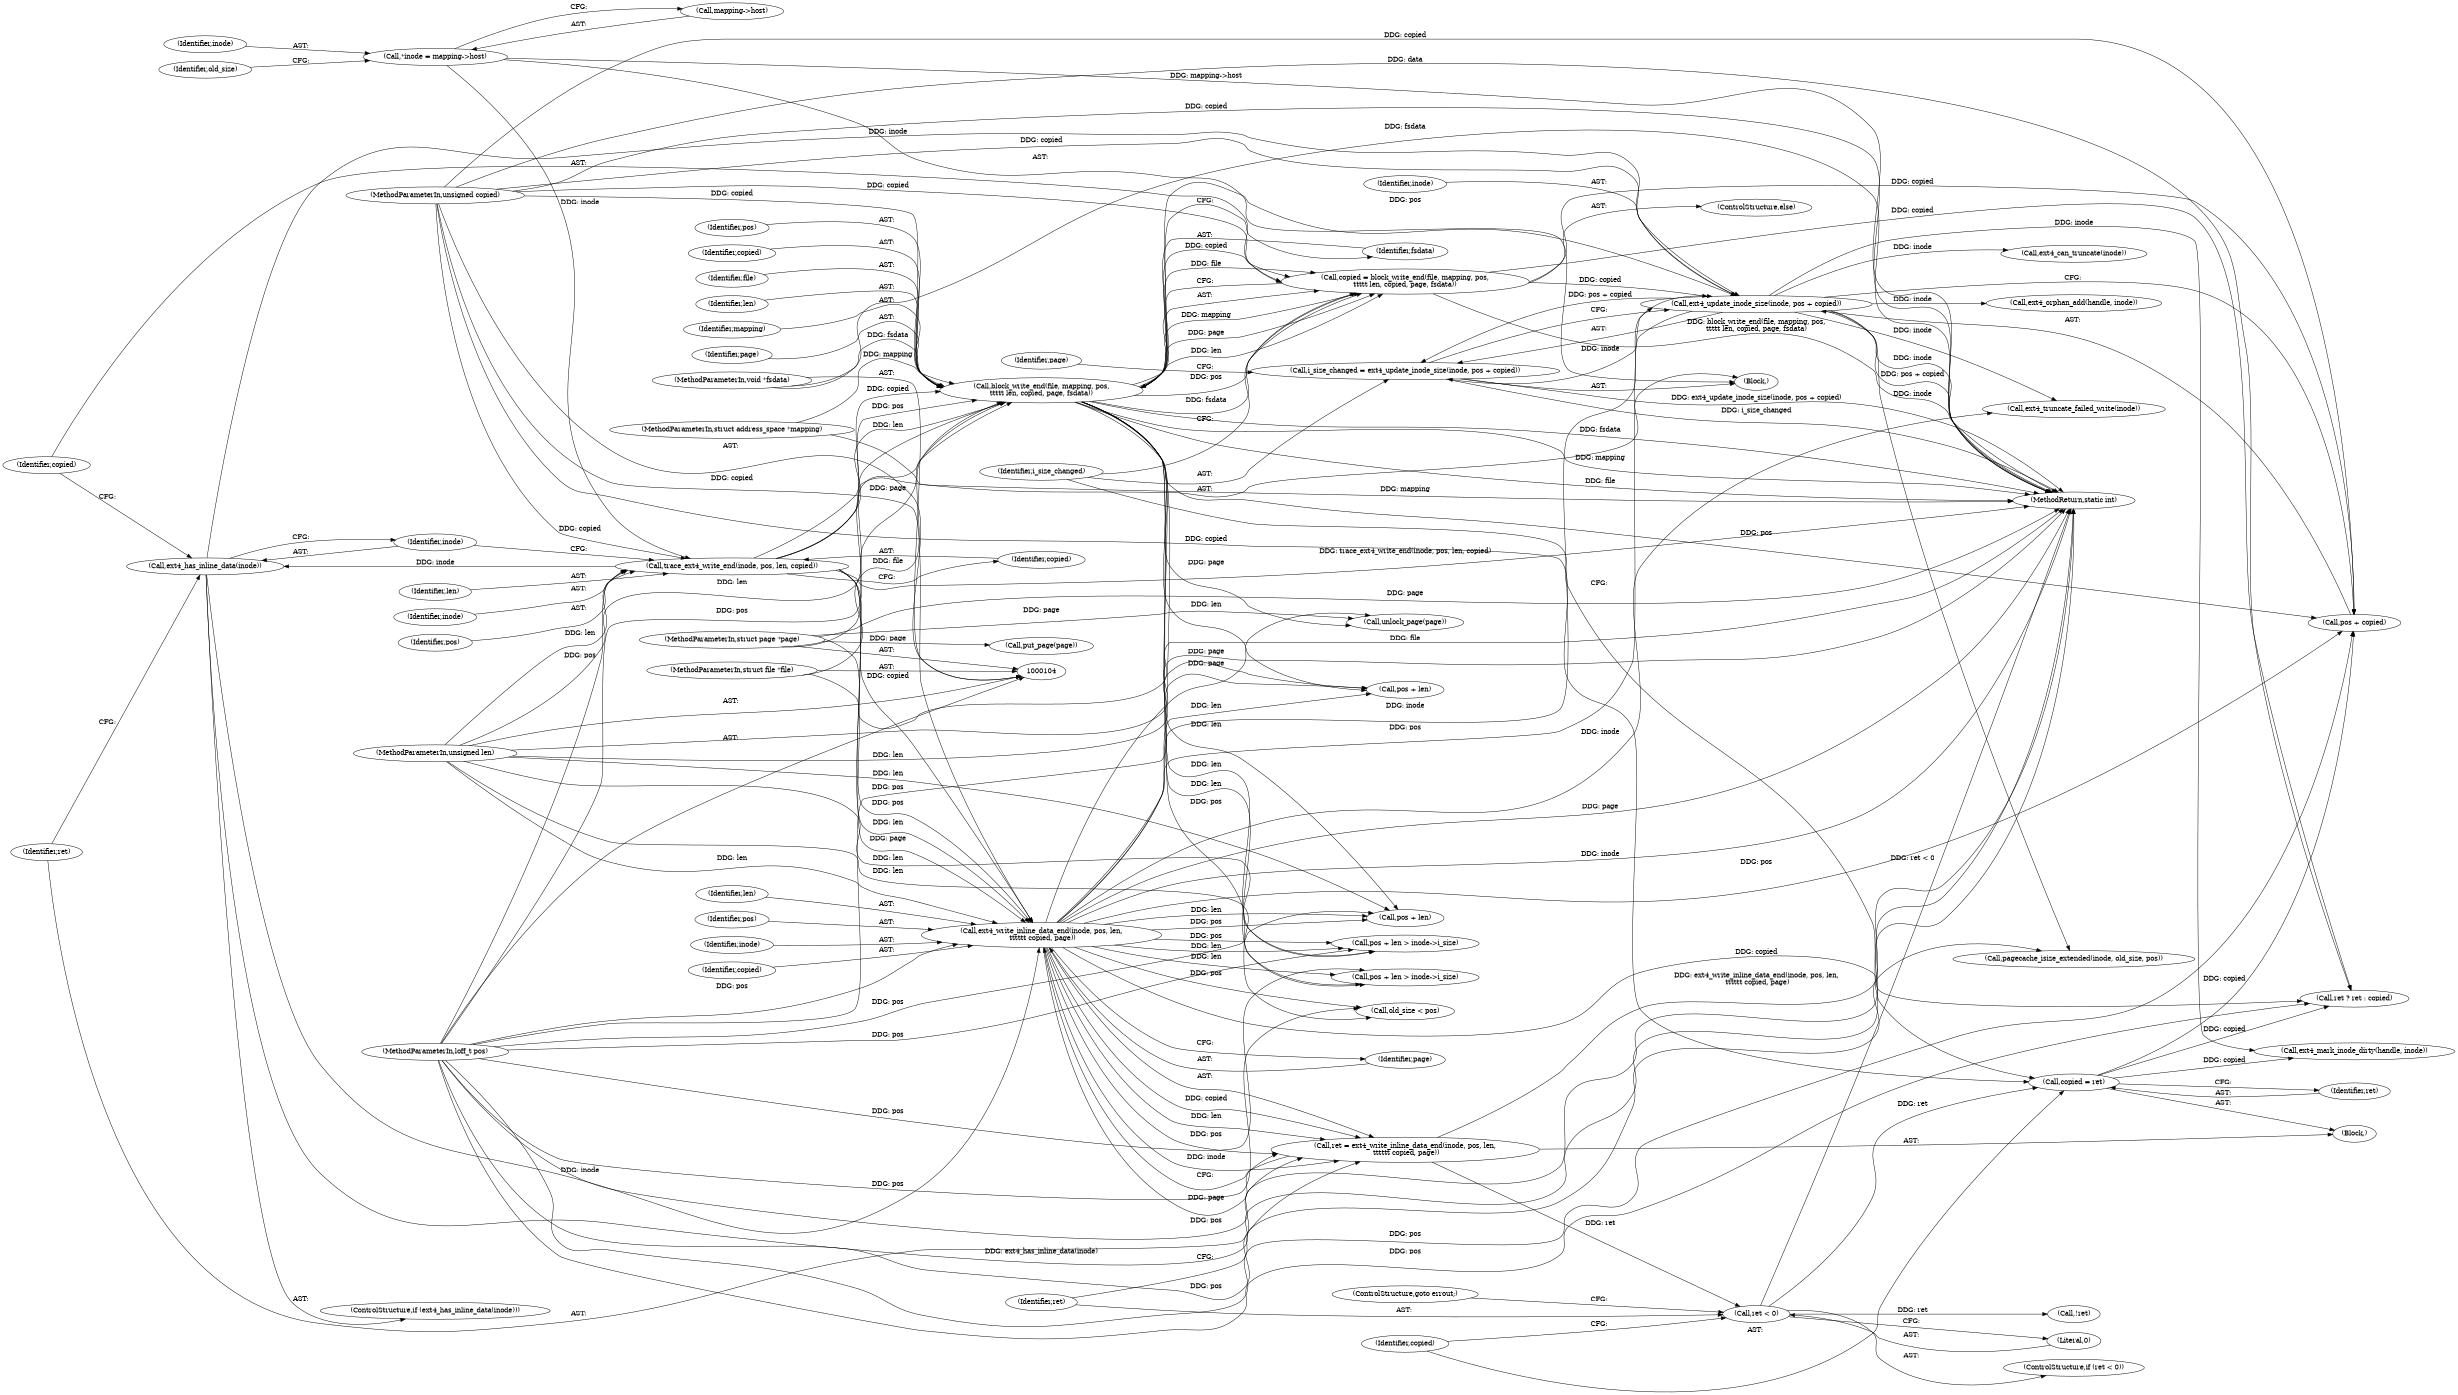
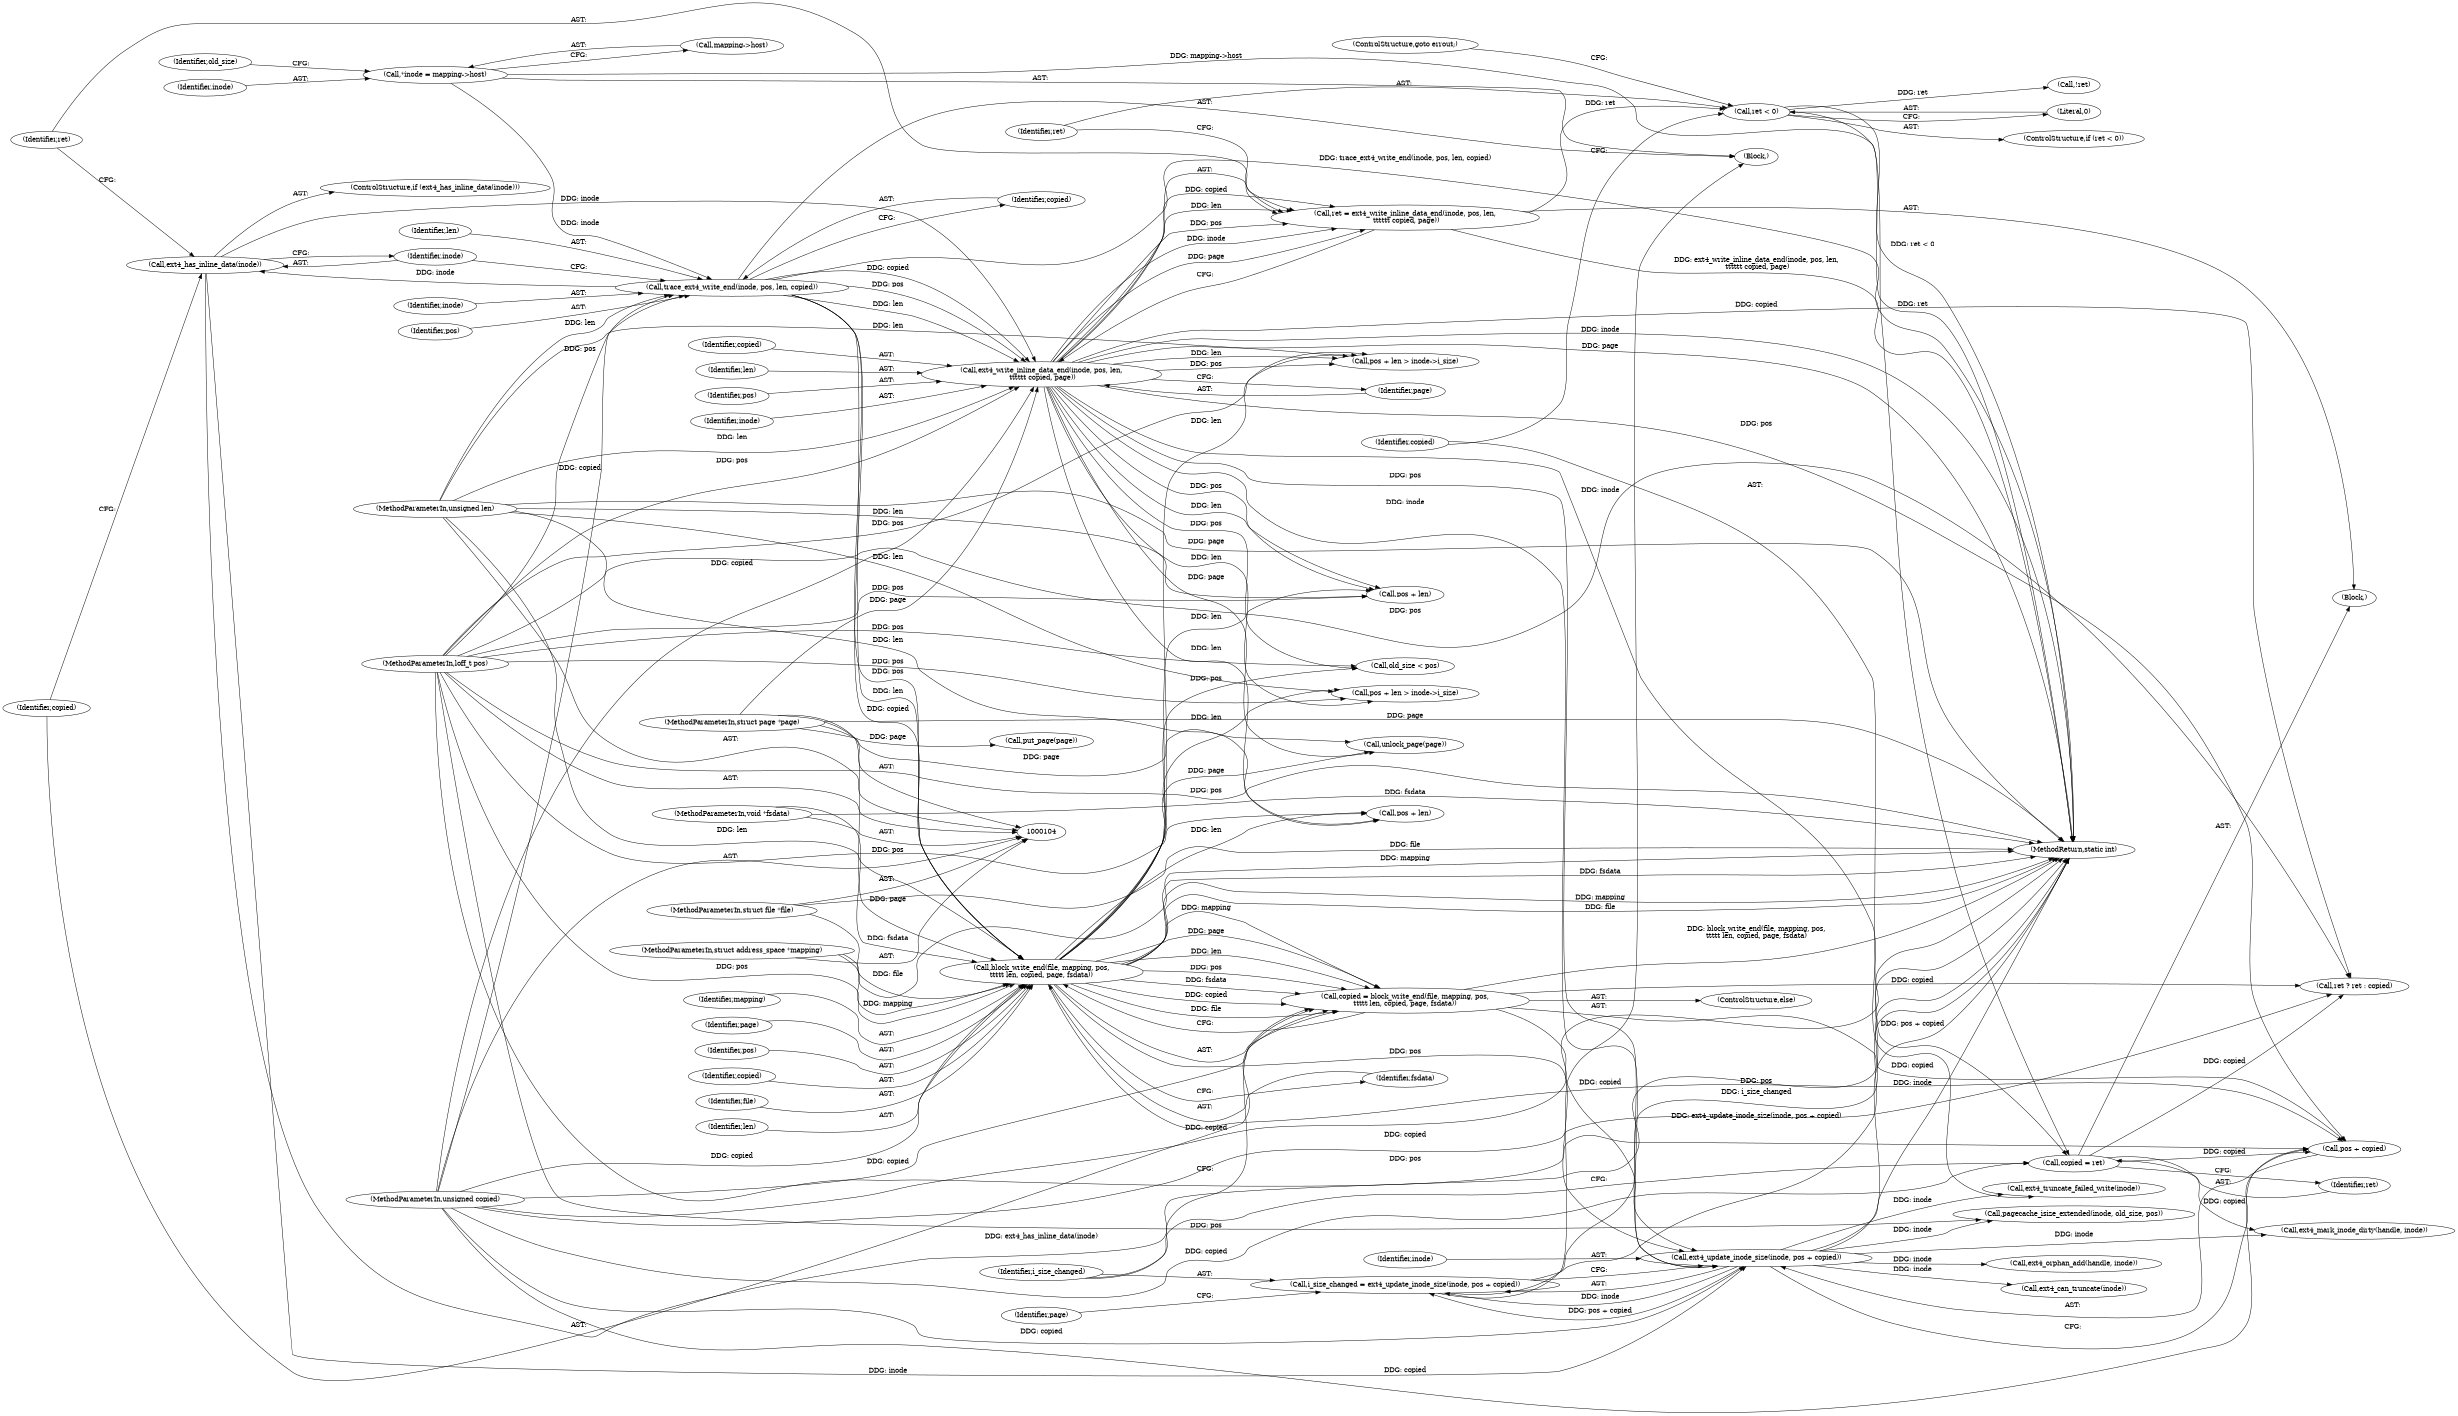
(1405, 60) -> (1405, 1135)
none -> (918, 944)
